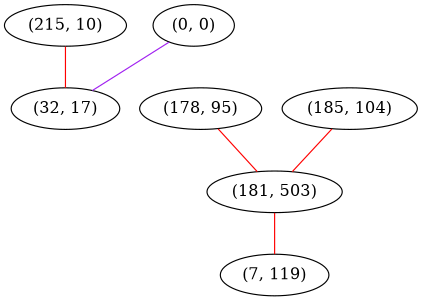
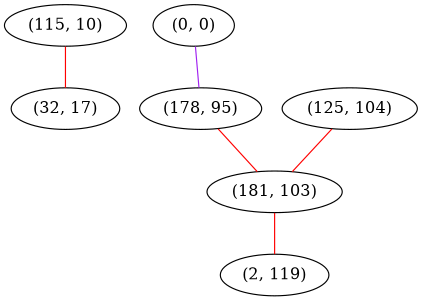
(65, 25) -> (65, 25)
(131, 66) -> (197, 67)
(350, 109) -> (350, 109)
(275, 192) -> (275, 192)
(275, 275) -> (275, 275)
